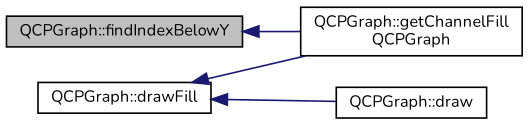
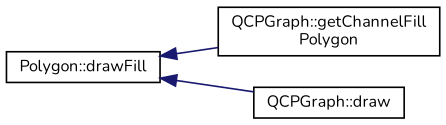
(124, 32) -> none
(411, 32) -> (329, 32)
(124, 98) -> (83, 67)
